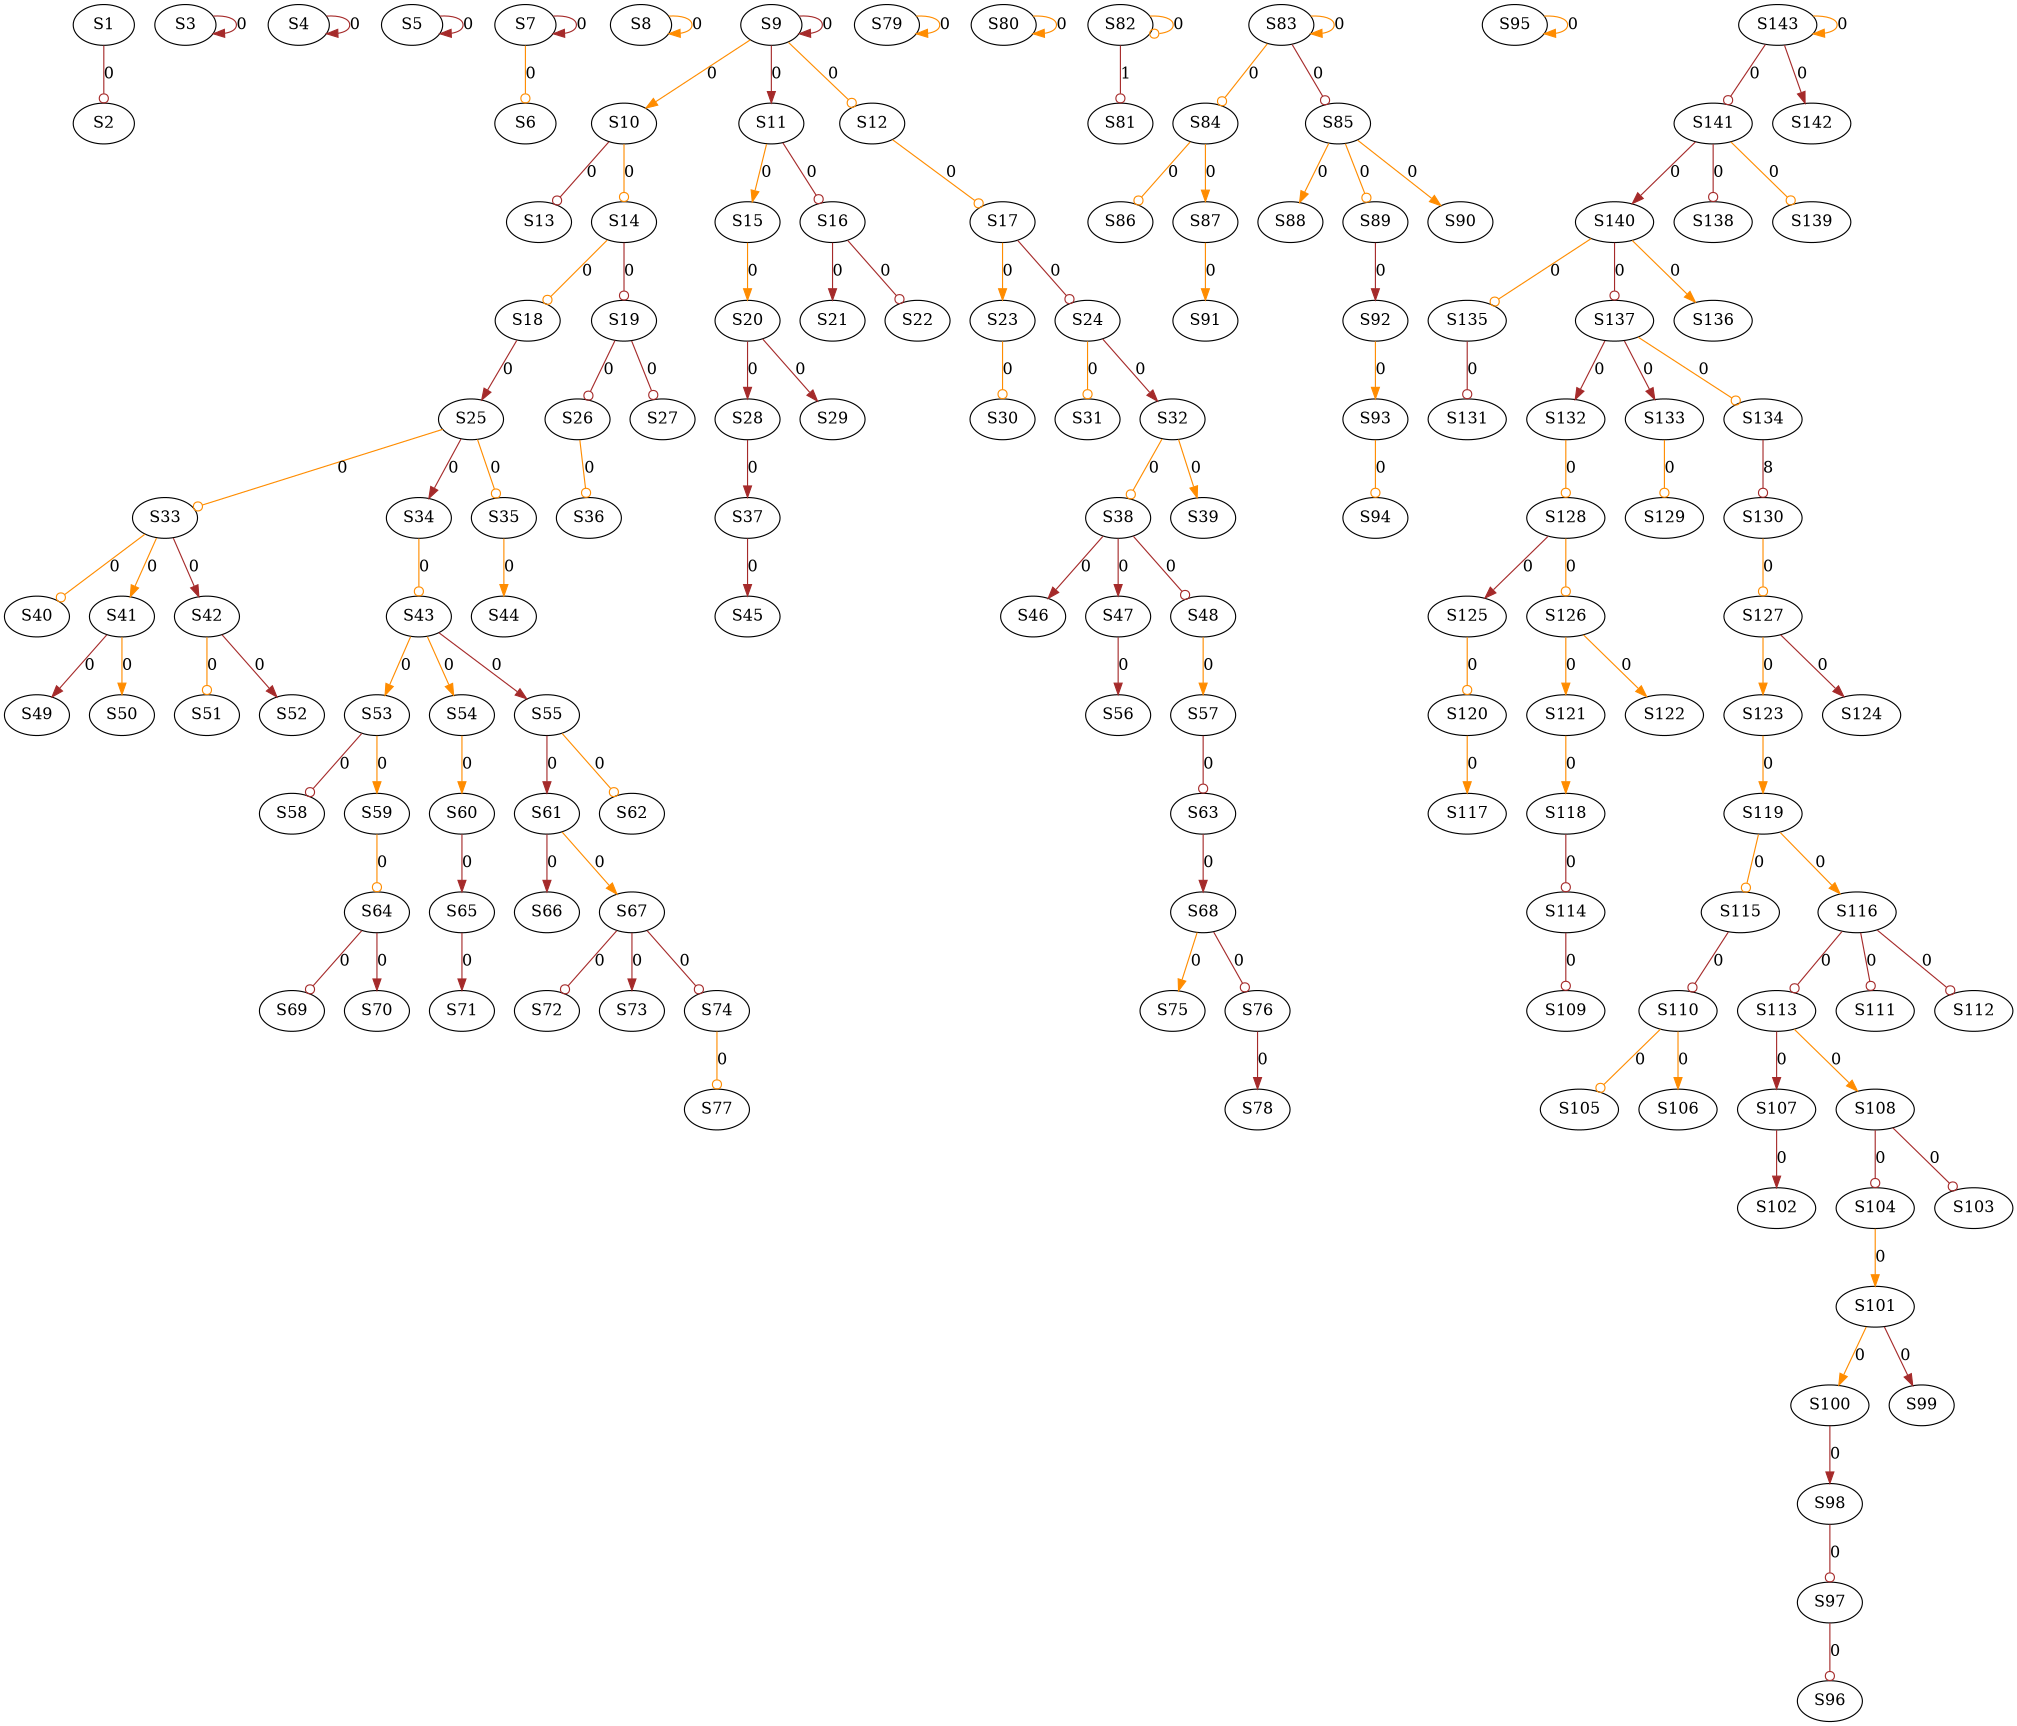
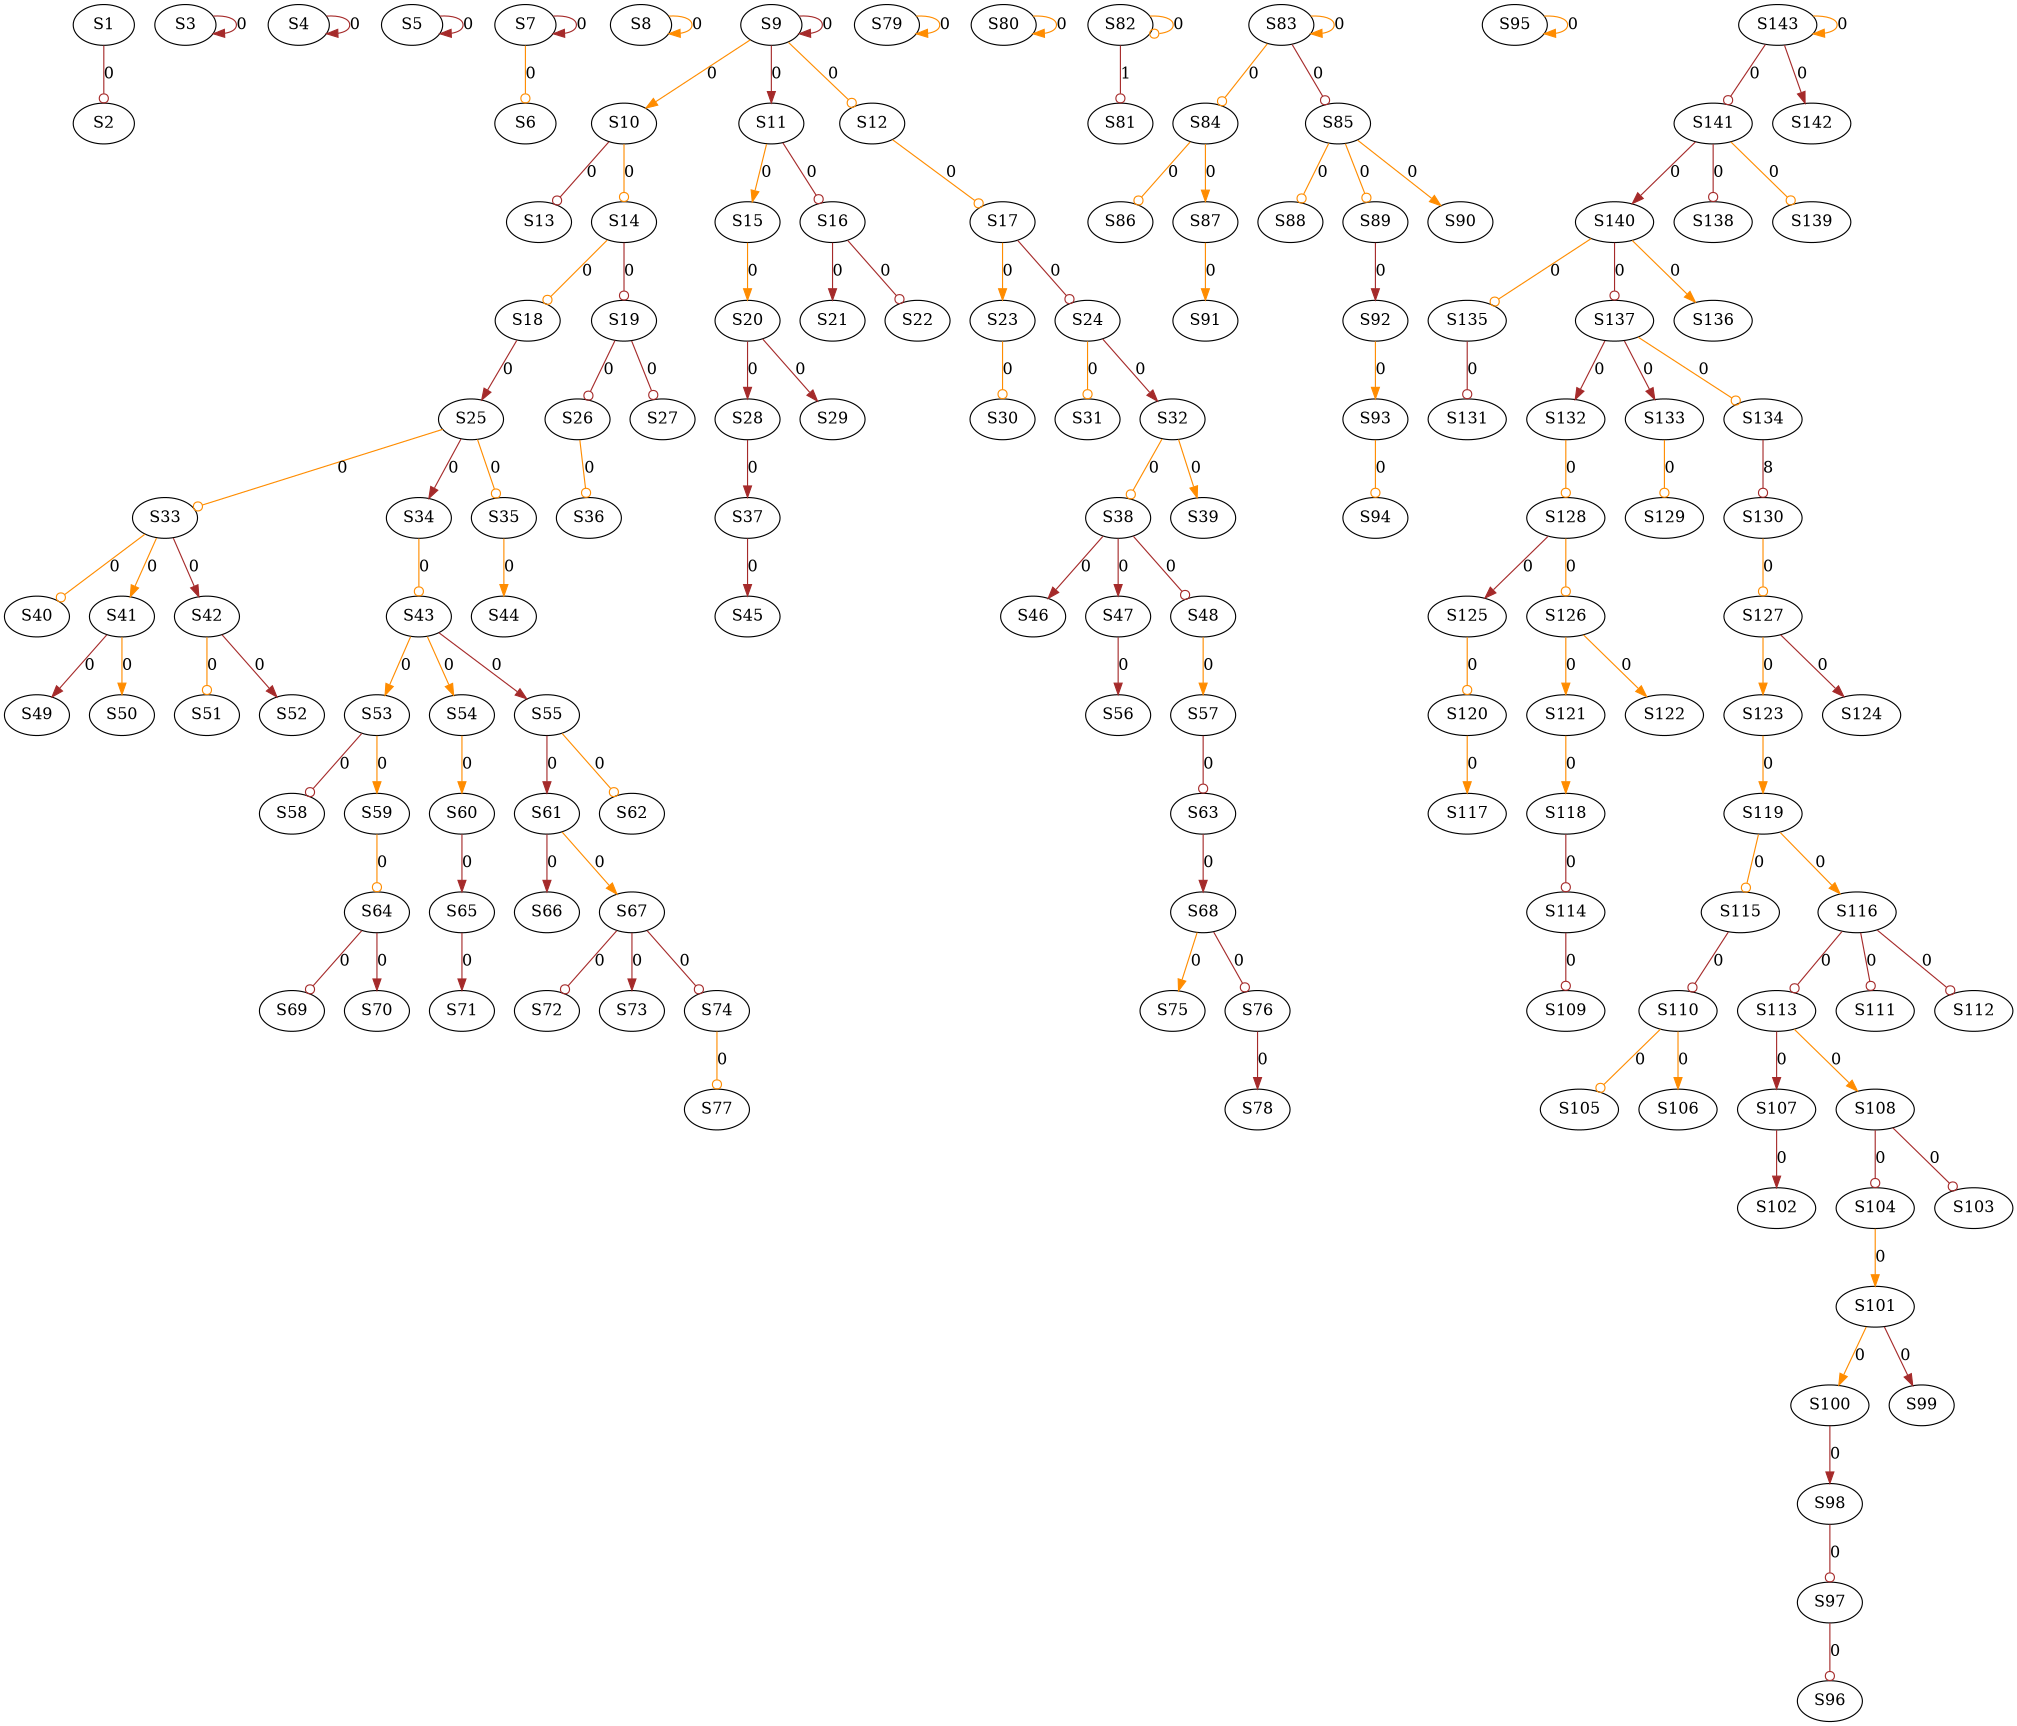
(1316, 169) -> (1316, 169)
